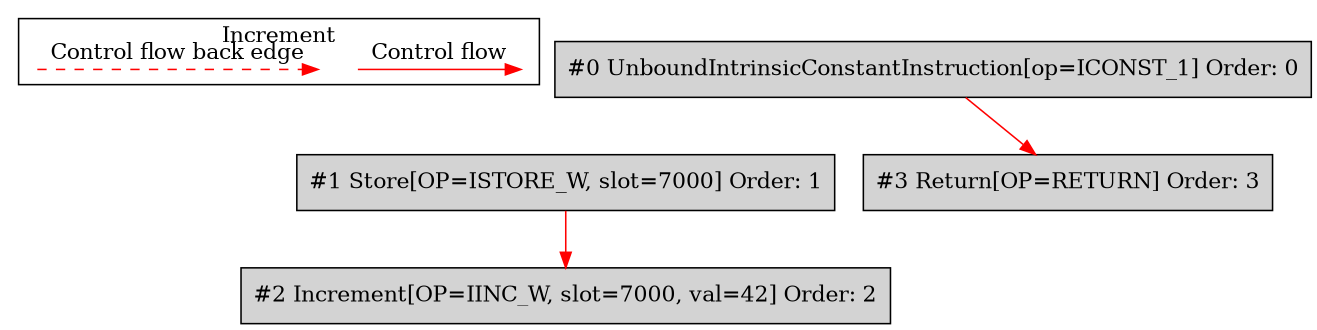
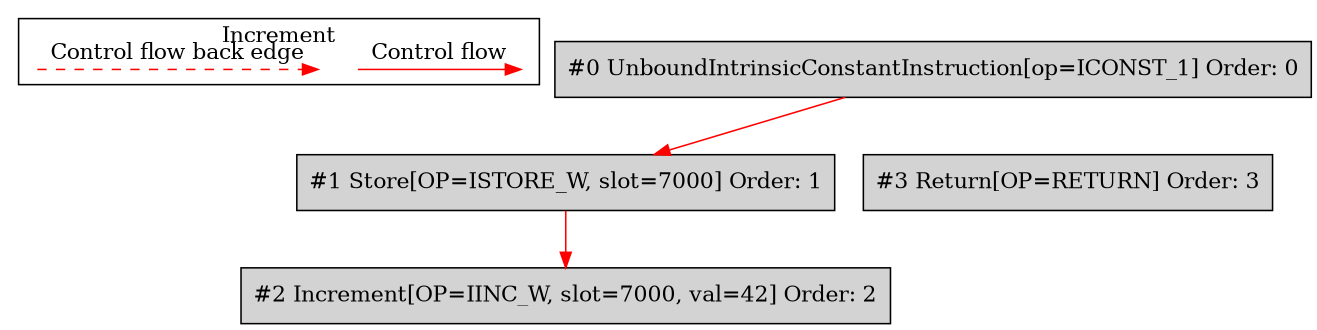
(994, 121) -> (757, 124)
